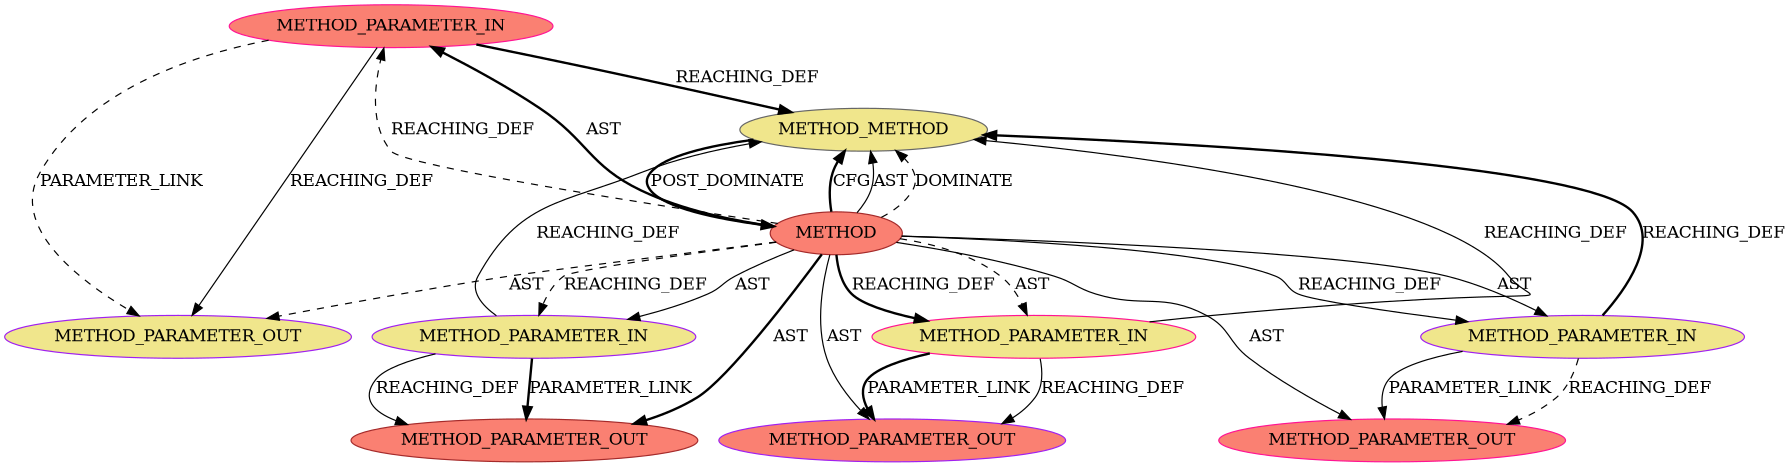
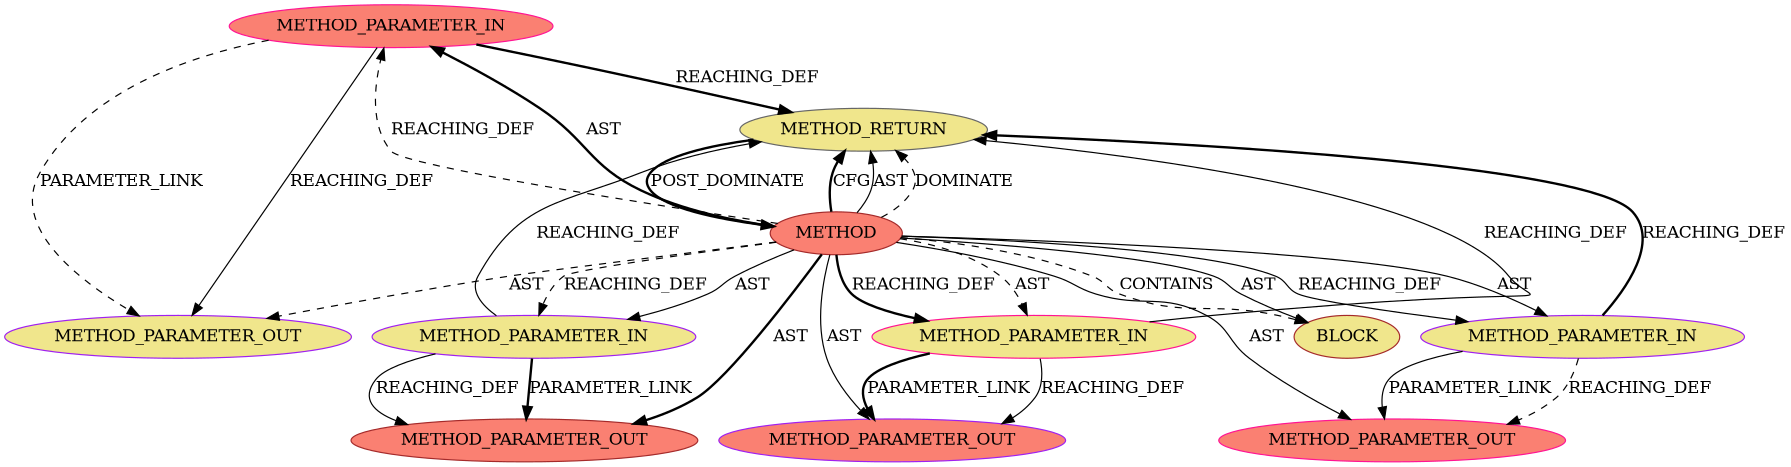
(864, 130) -> (864, 130)
none -> (1347, 337)
